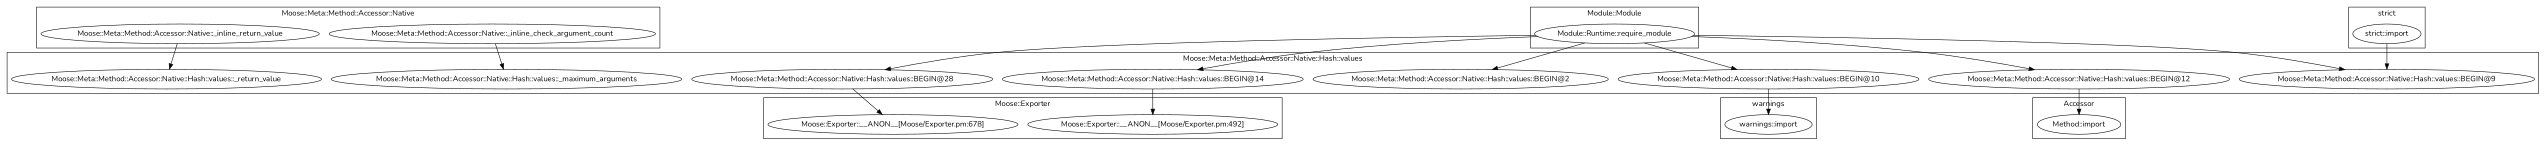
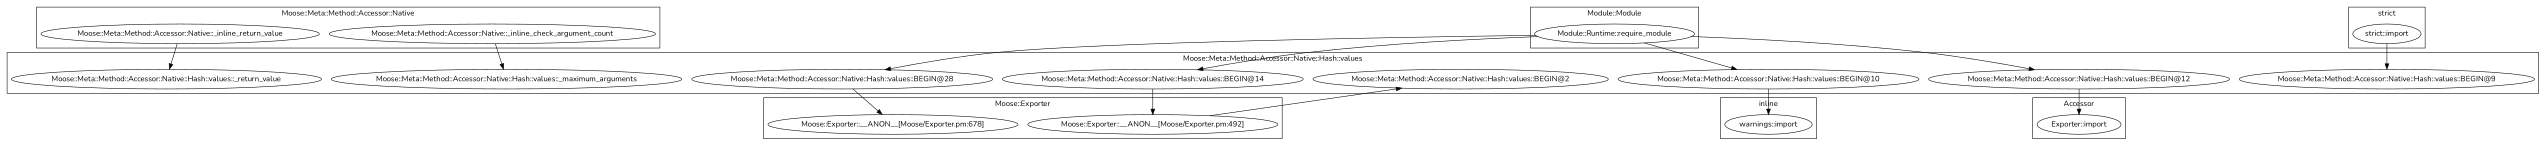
(2017, 42) -> none
(1539, 56) -> (1303, 102)
(1768, 104) -> (1768, 104)
(2079, 124) -> (2079, 124)
